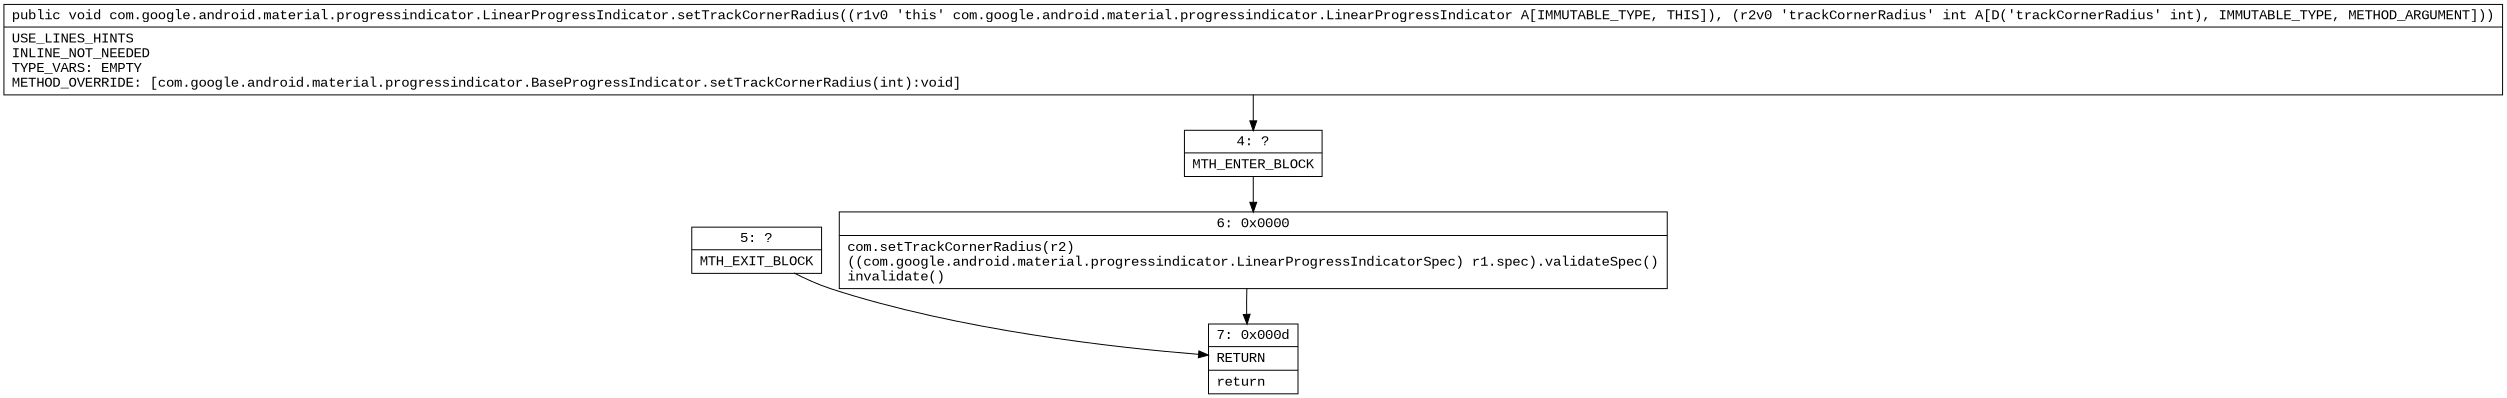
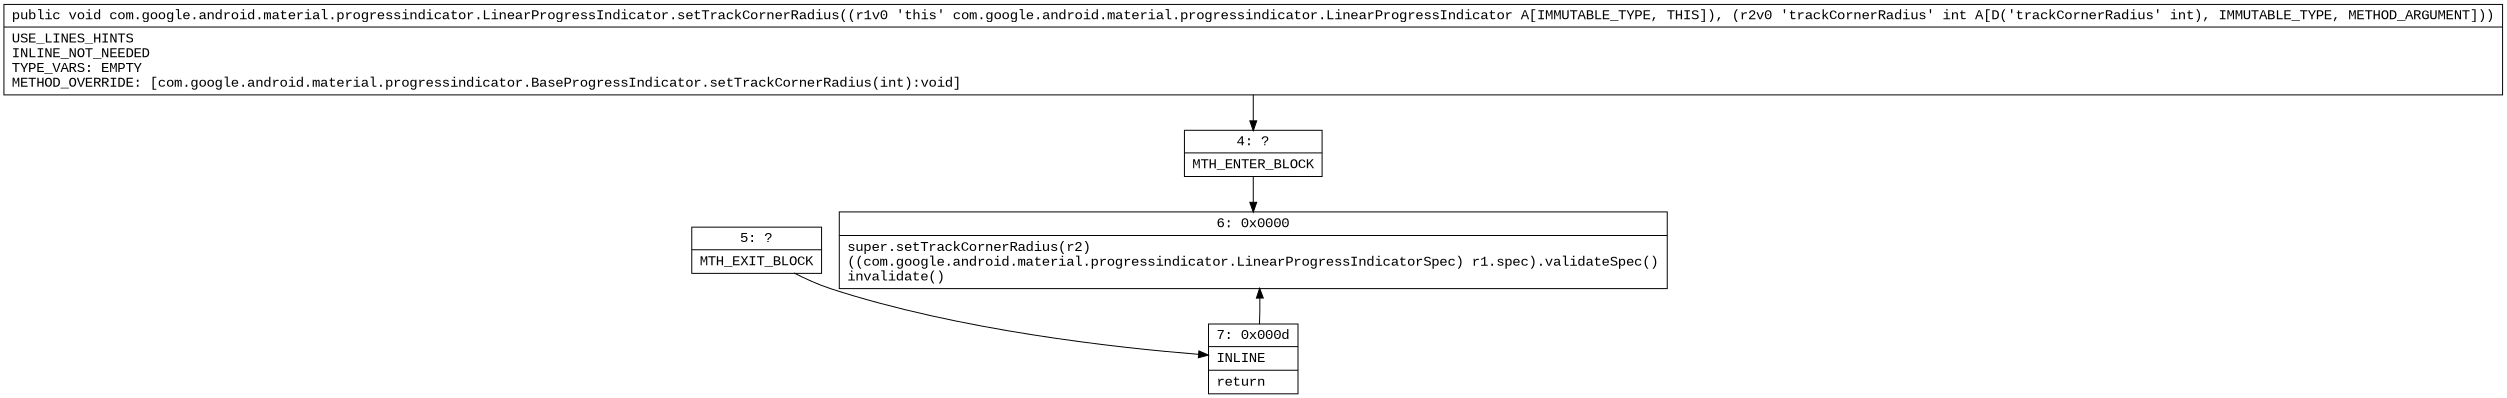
(961, 247) -> (969, 247)
(1247, 301) -> (1260, 311)
(1241, 358) -> (1241, 358)
